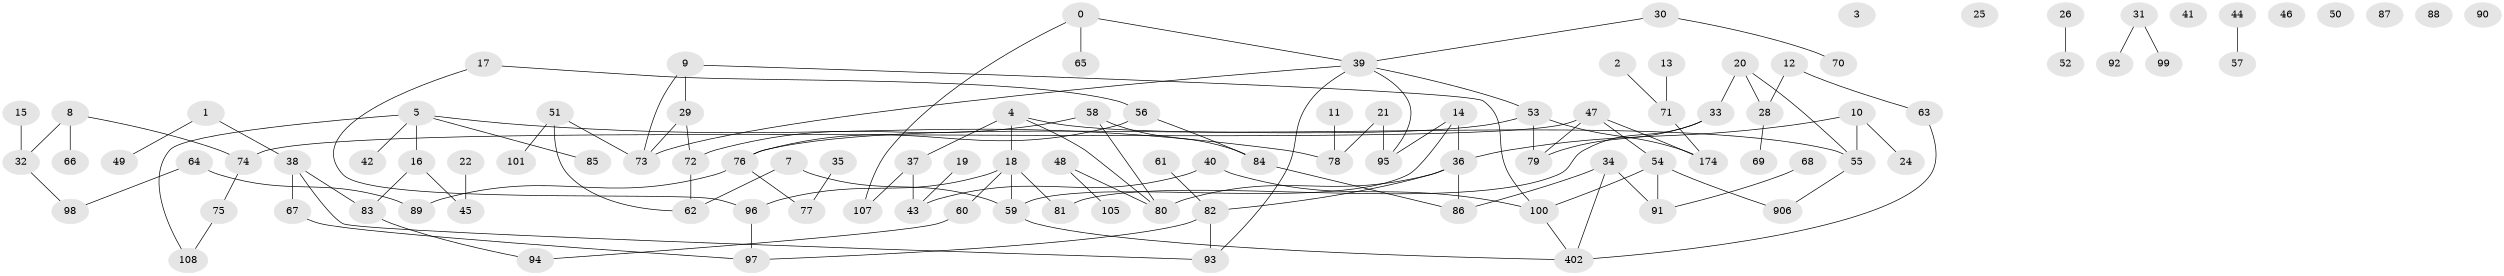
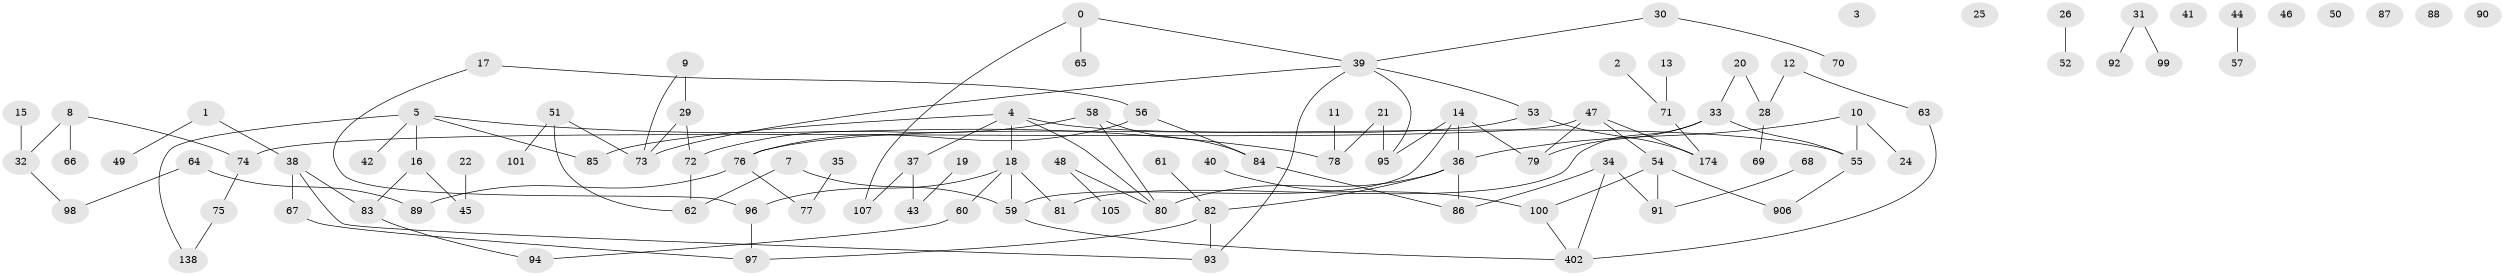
(1128, 80) -> none
(1801, 111) -> (1786, 138)
none -> (808, 126)
(1534, 138) -> (1496, 138)
(1062, 187) -> none
(188, 261) -> (188, 261)
